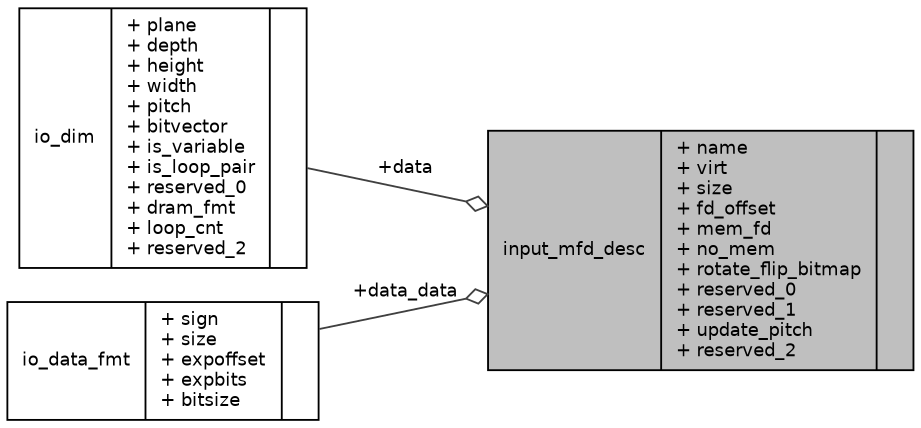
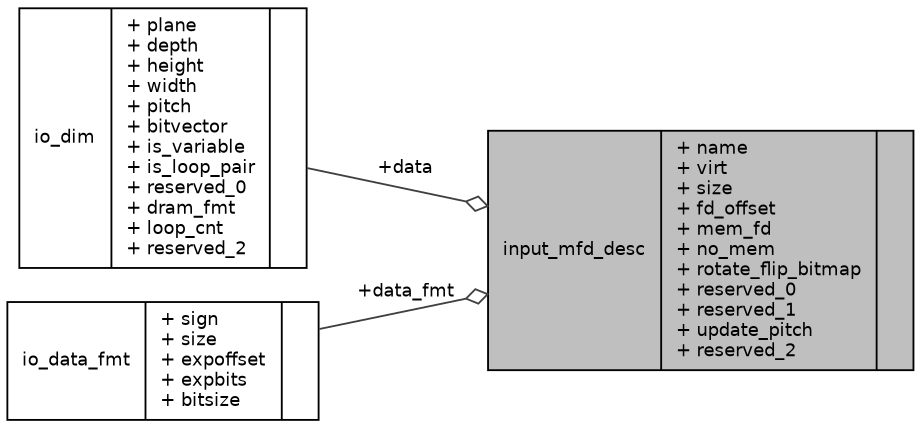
(403, 292) -> (403, 292)
